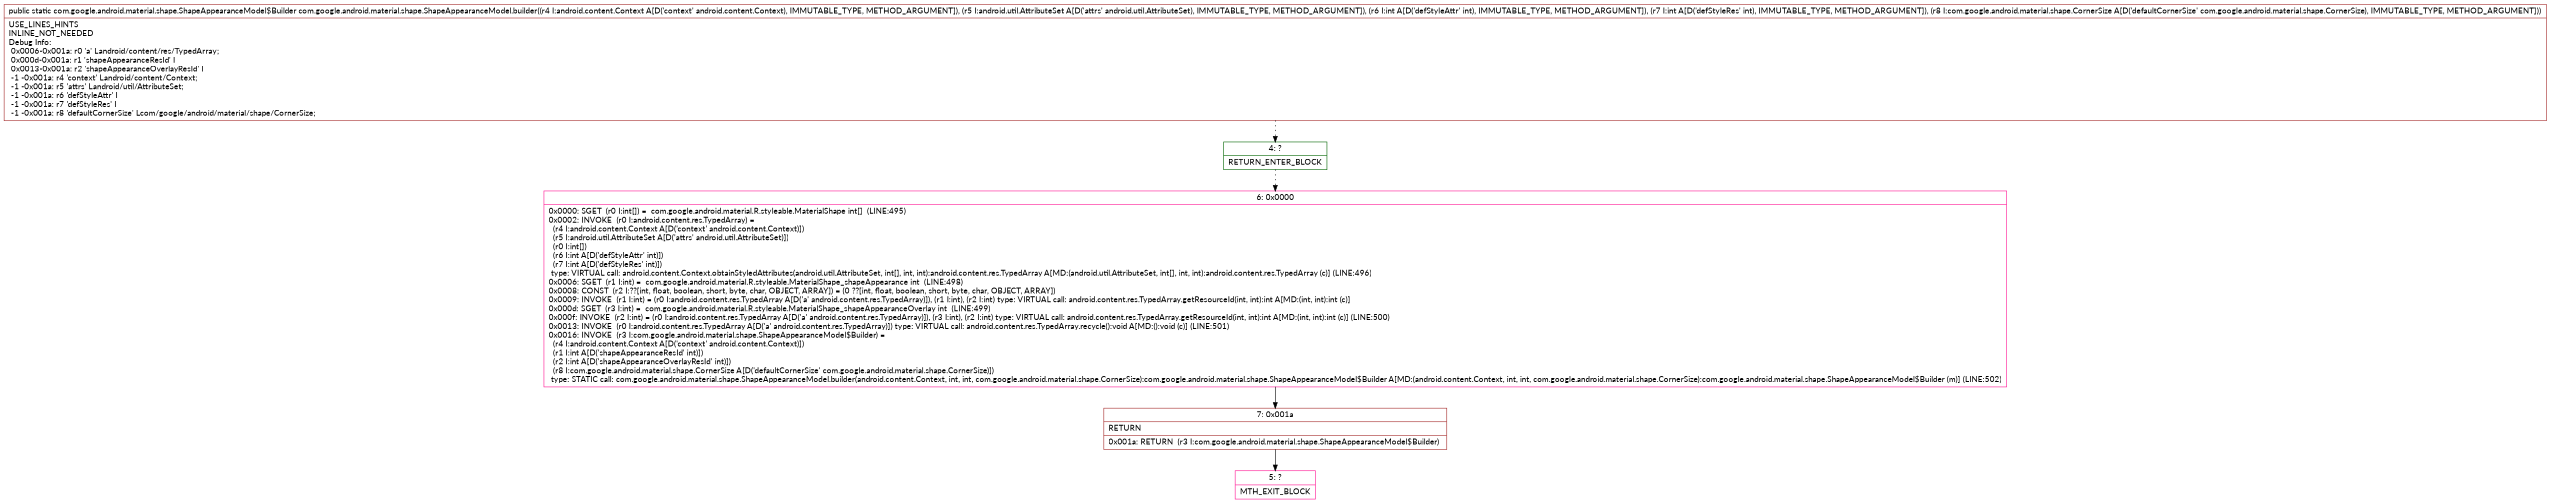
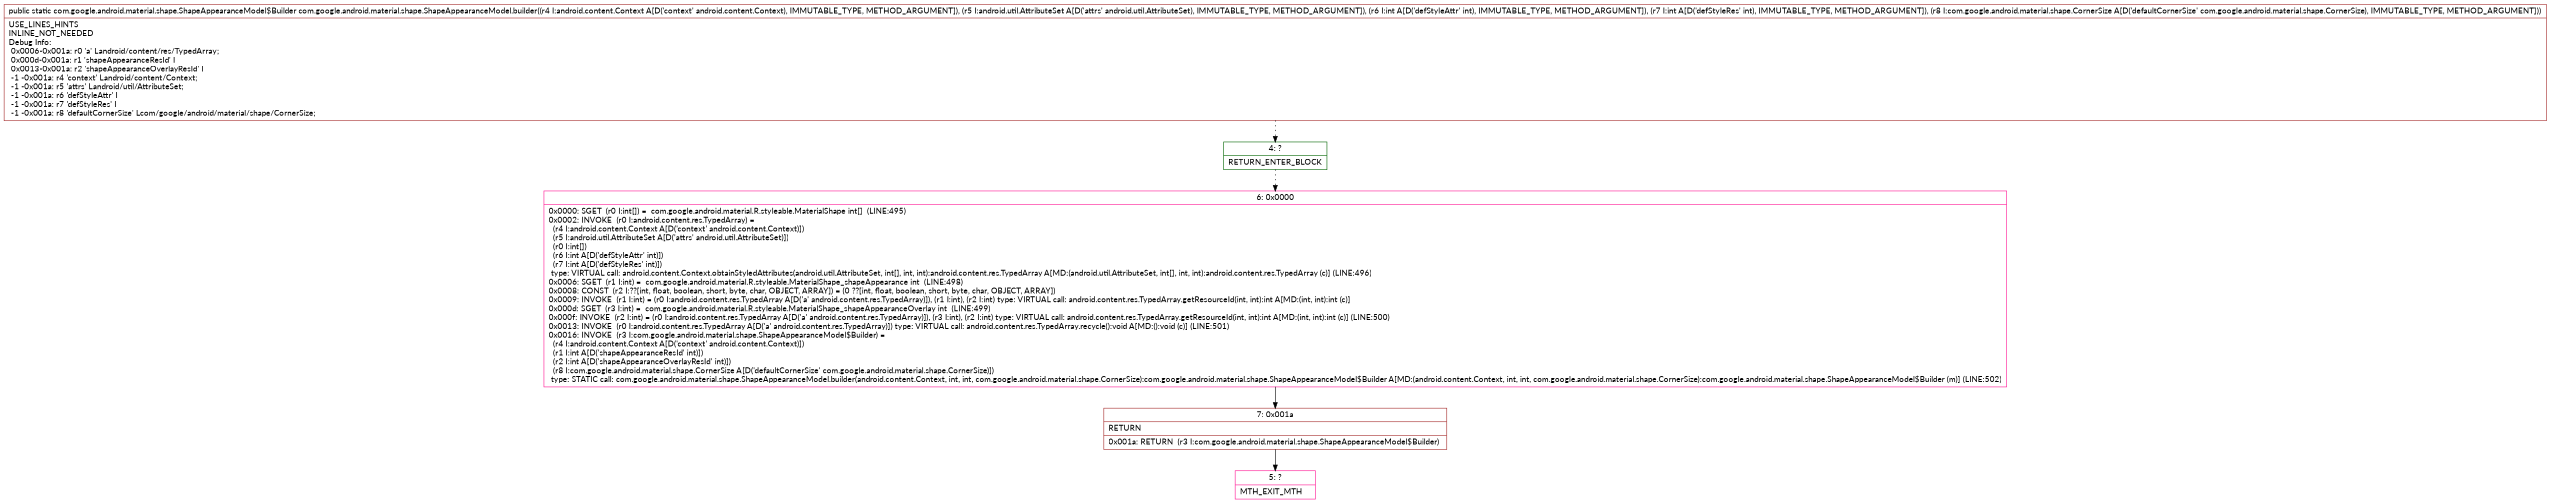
(1275, 492) -> (1271, 492)
